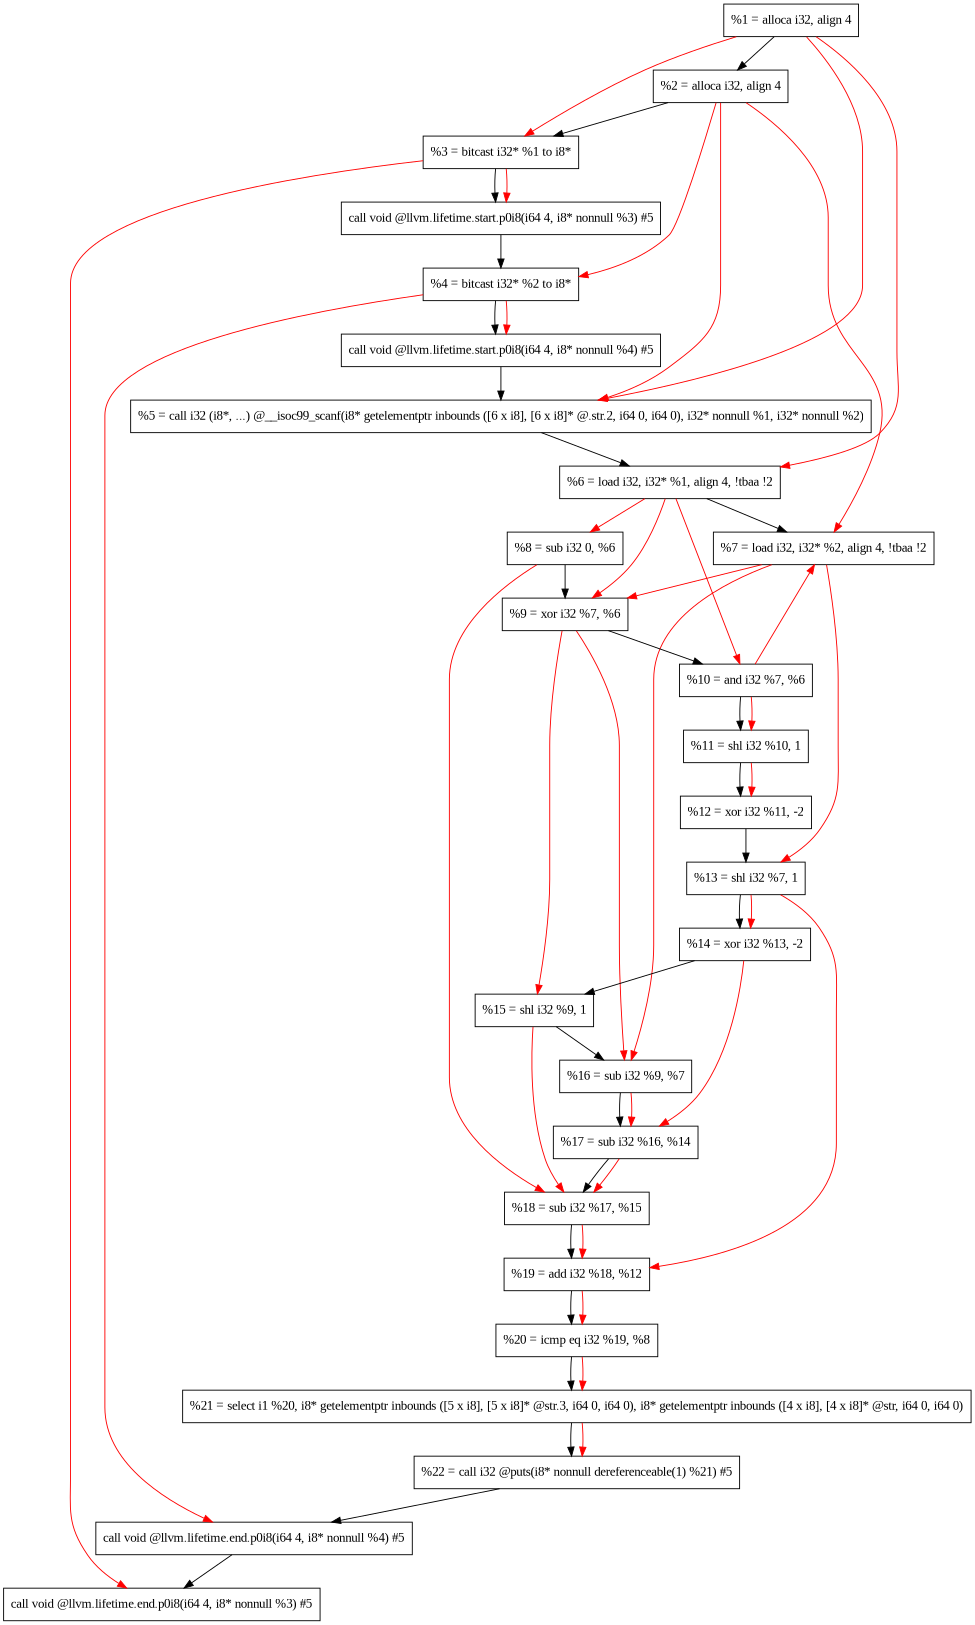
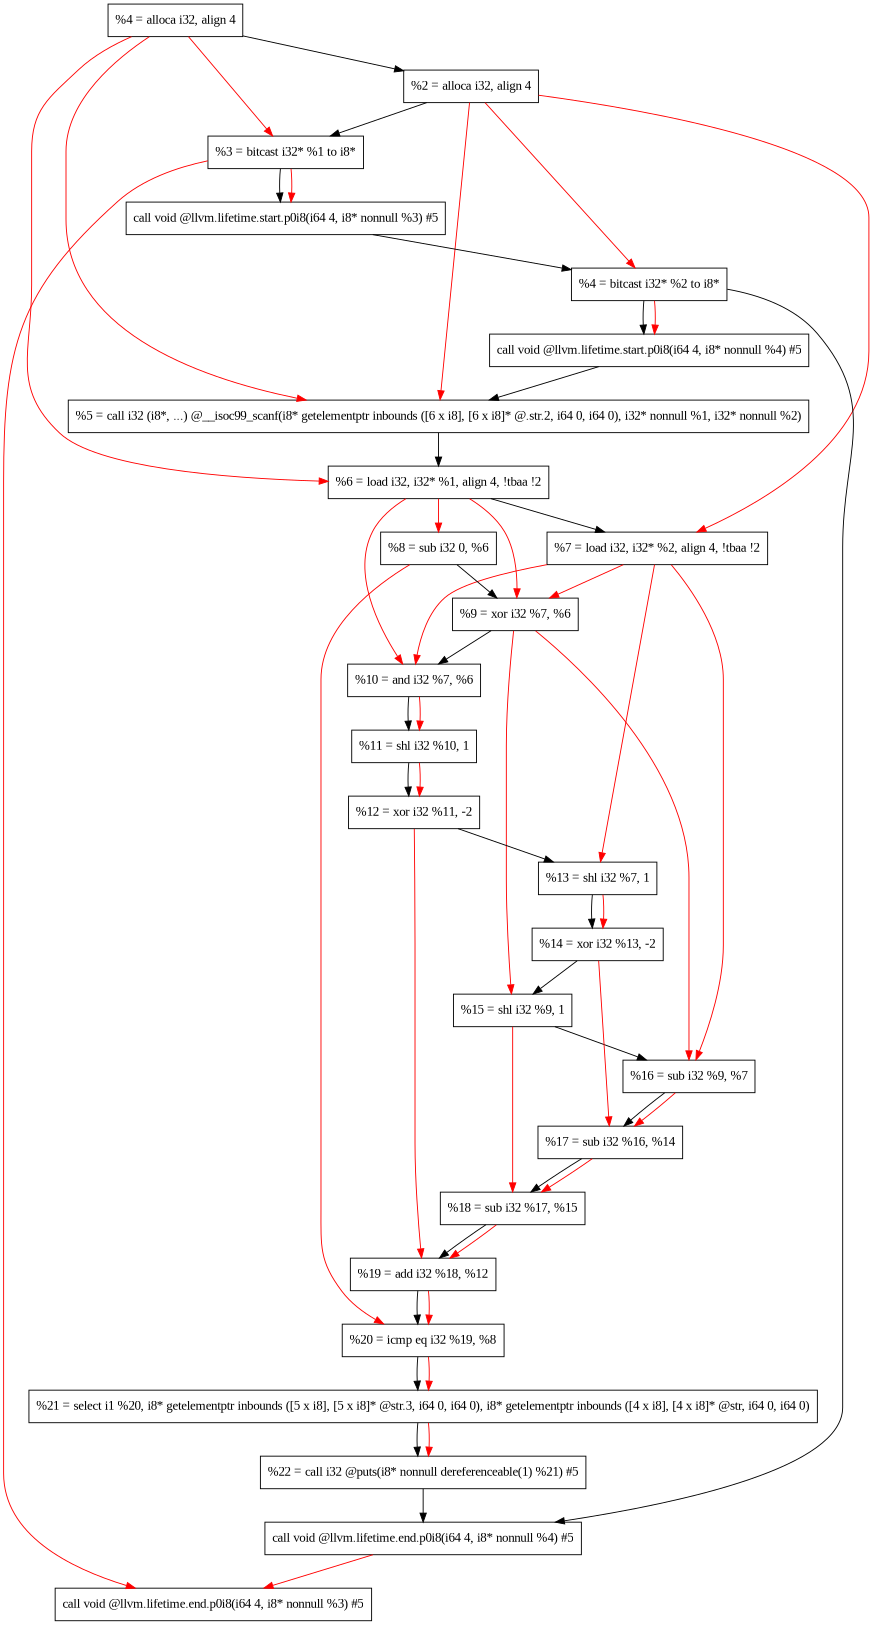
(791, 20) -> (175, 20)
(782, 618) -> (464, 587)
(105, 813) -> (843, 971)
(449, 877) -> (321, 934)
(836, 1125) -> (415, 1039)
(212, 1569) -> (323, 1570)
